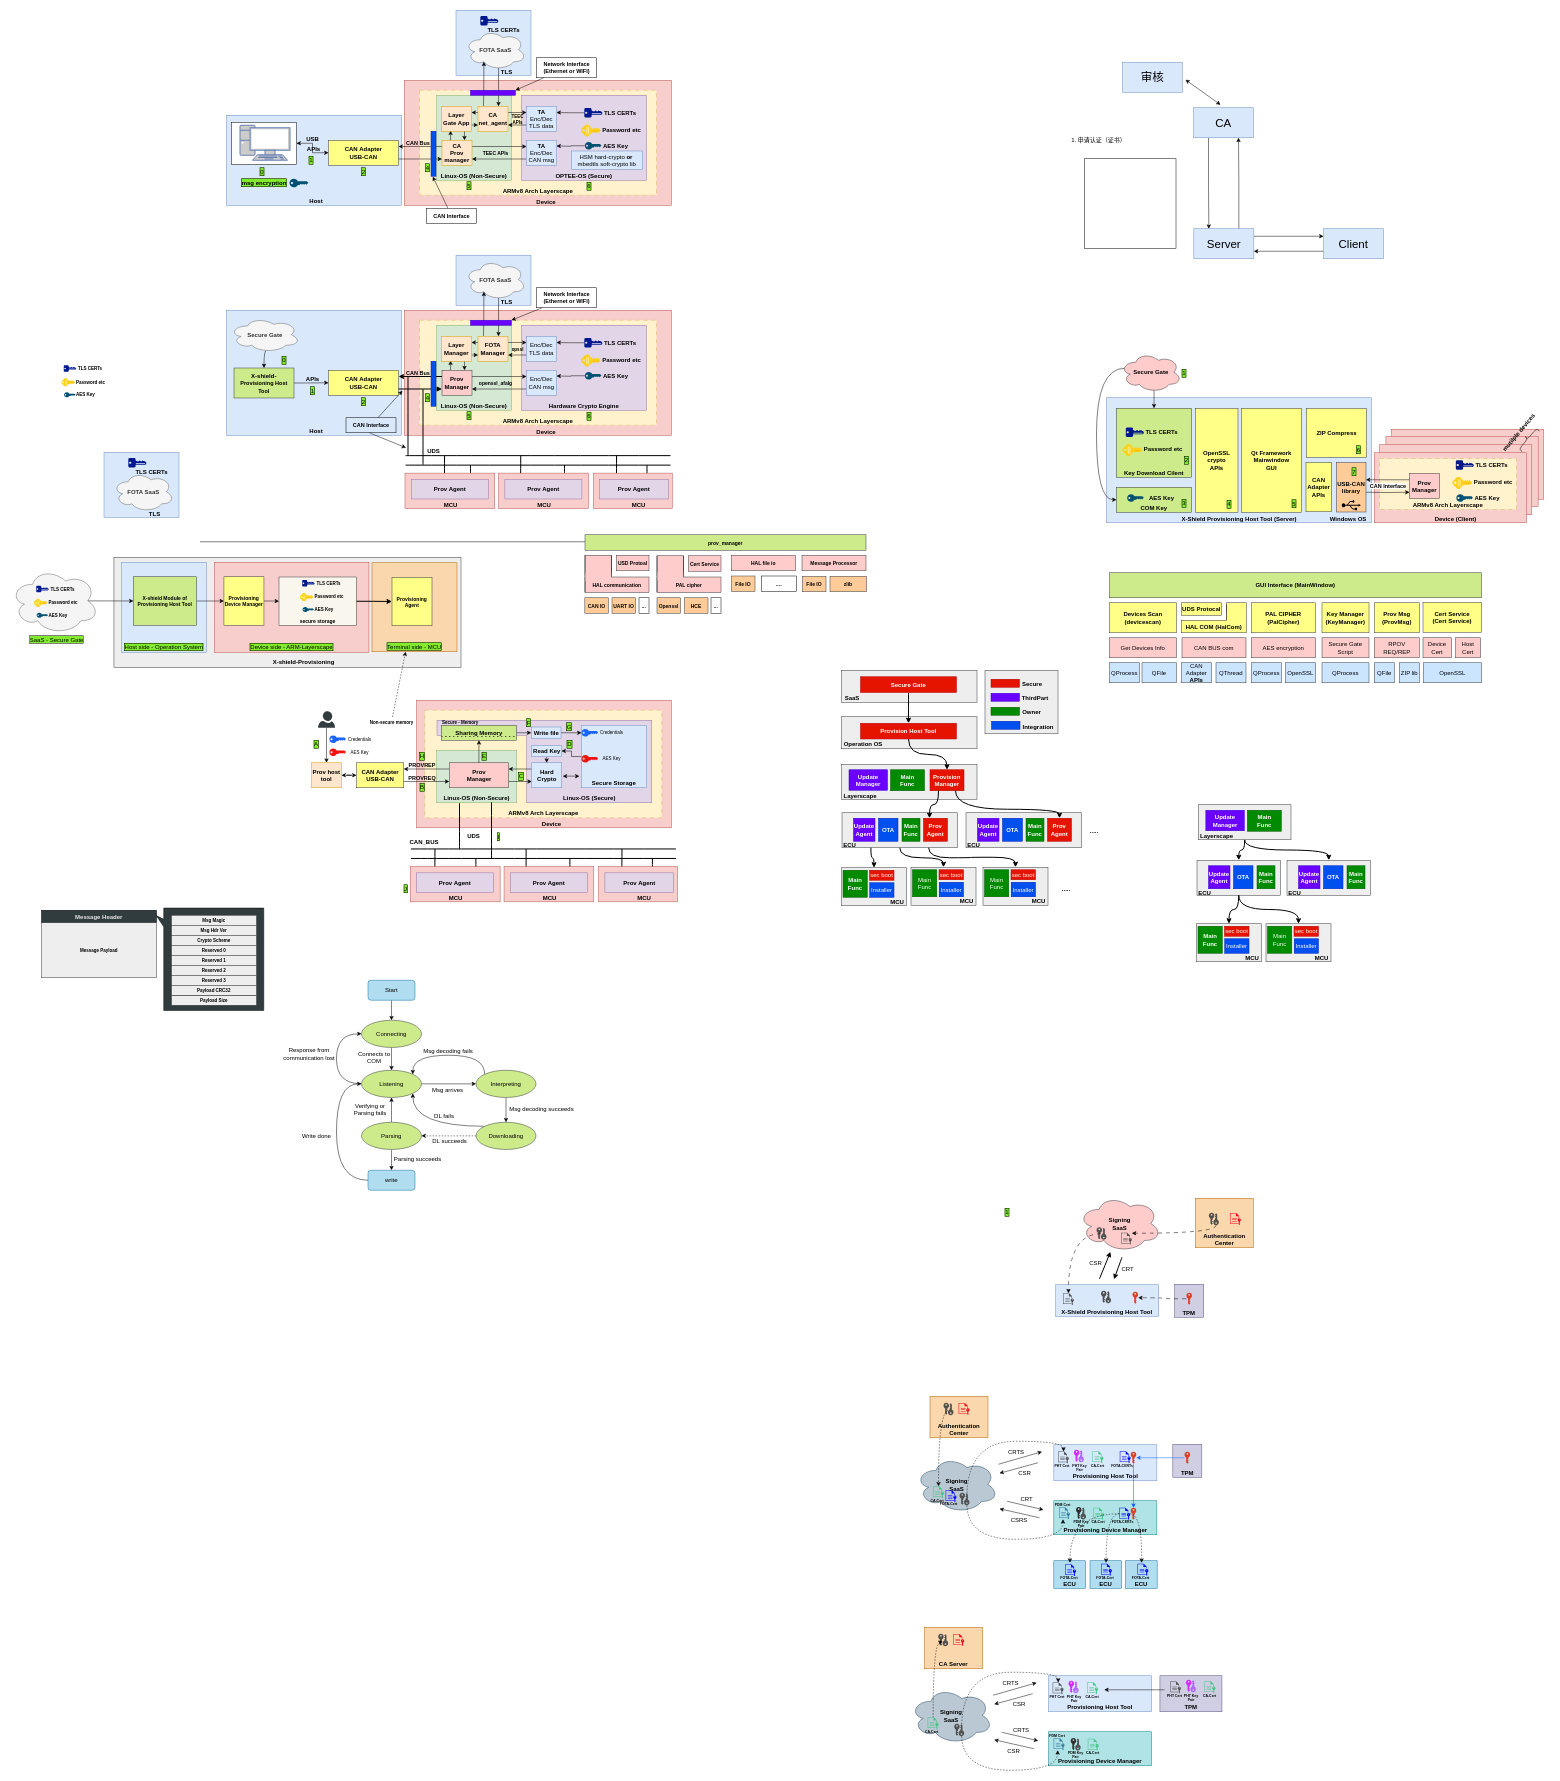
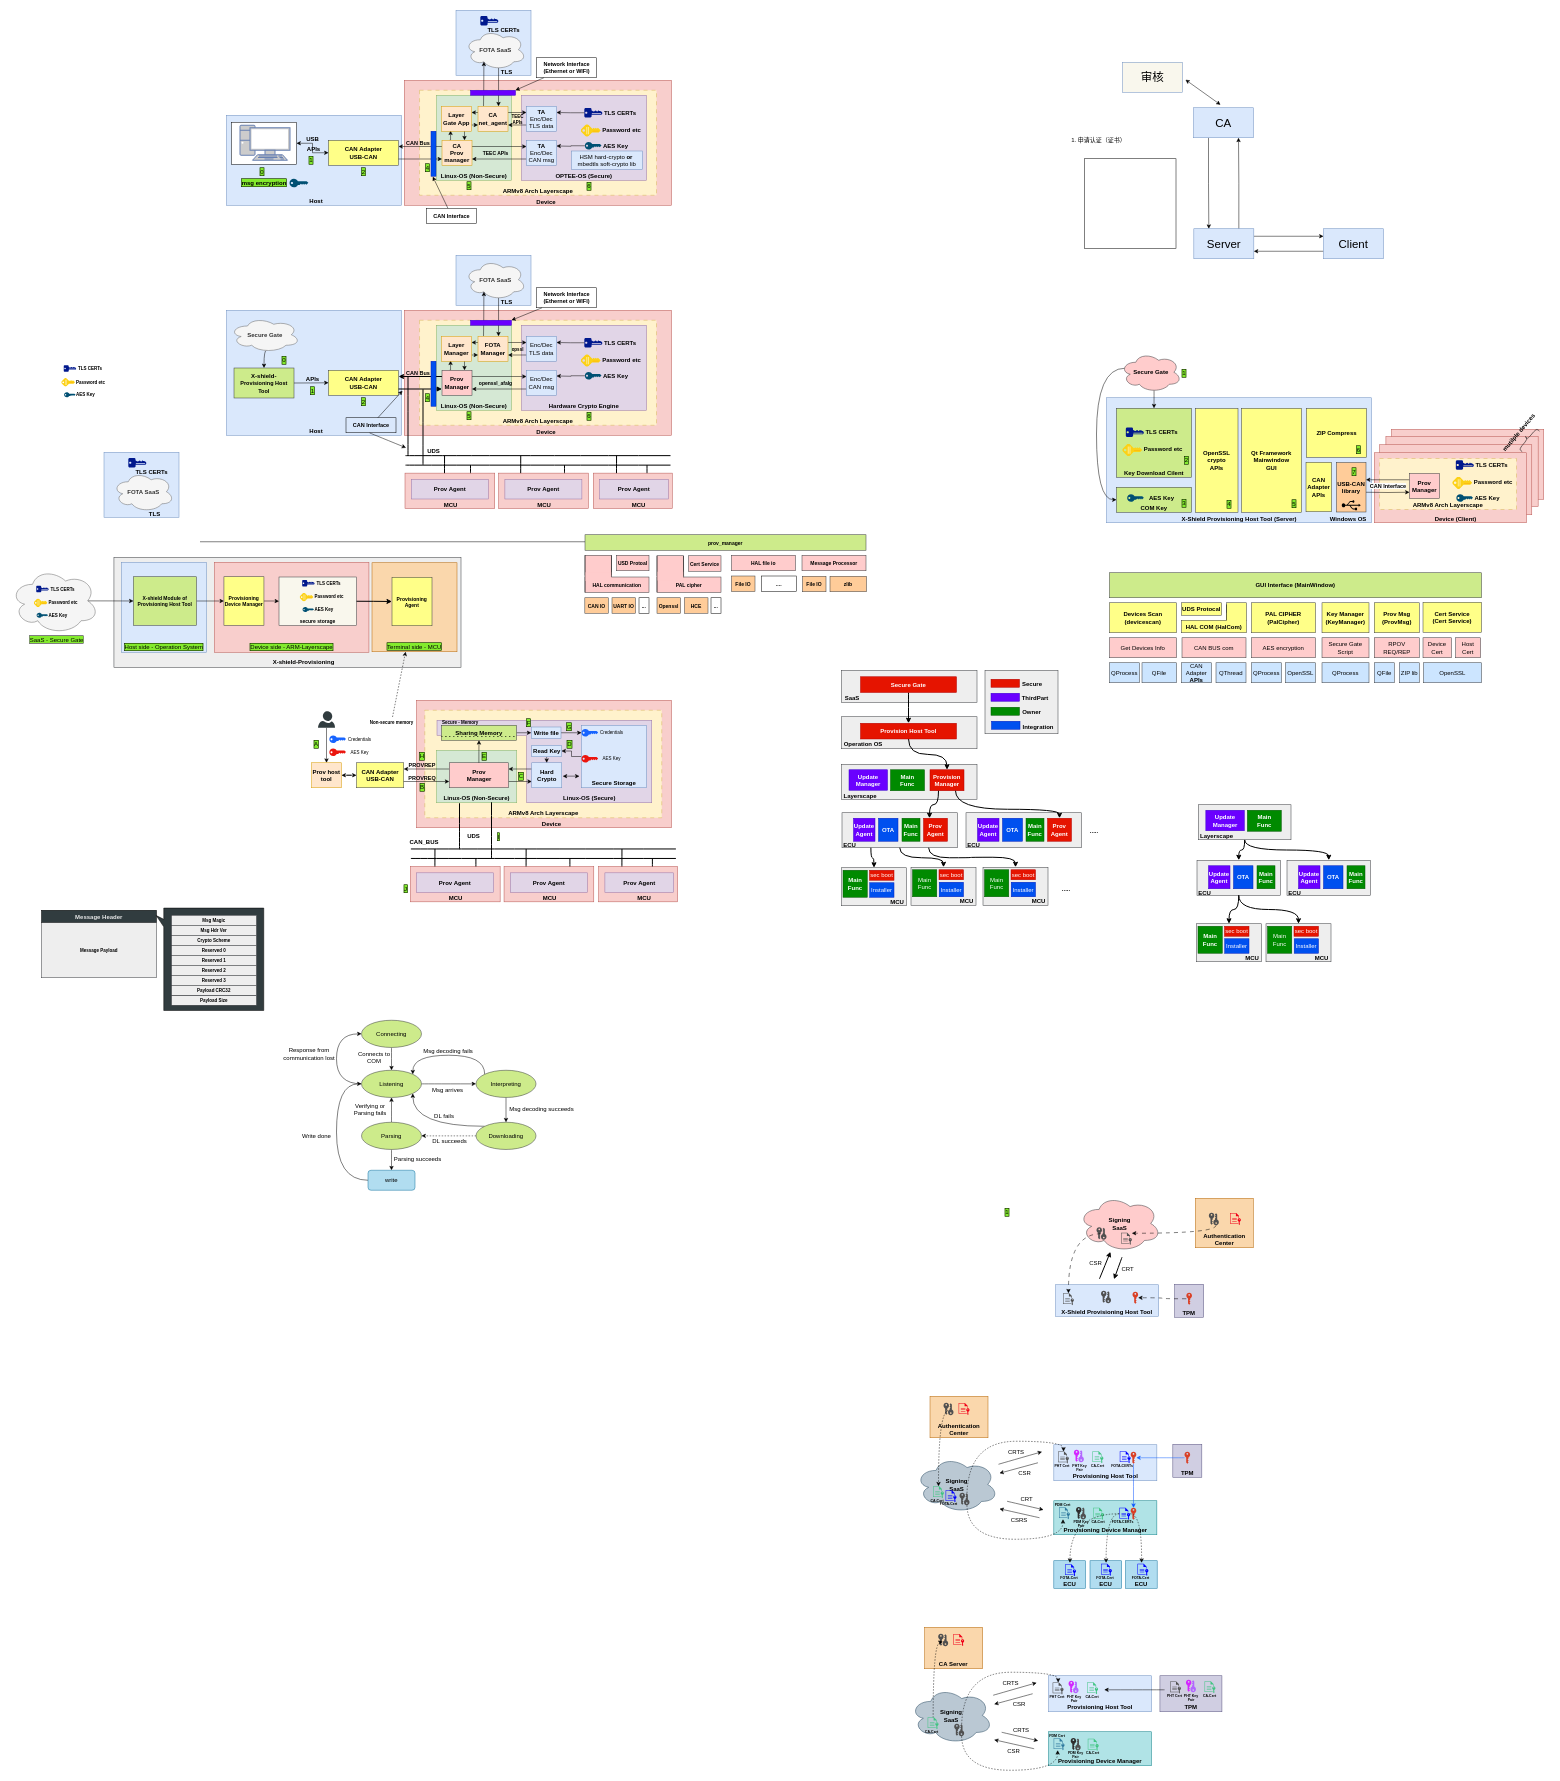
(1152, 77) -> (1152, 77)
(391, 990) -> none
(391, 1000) -> none
